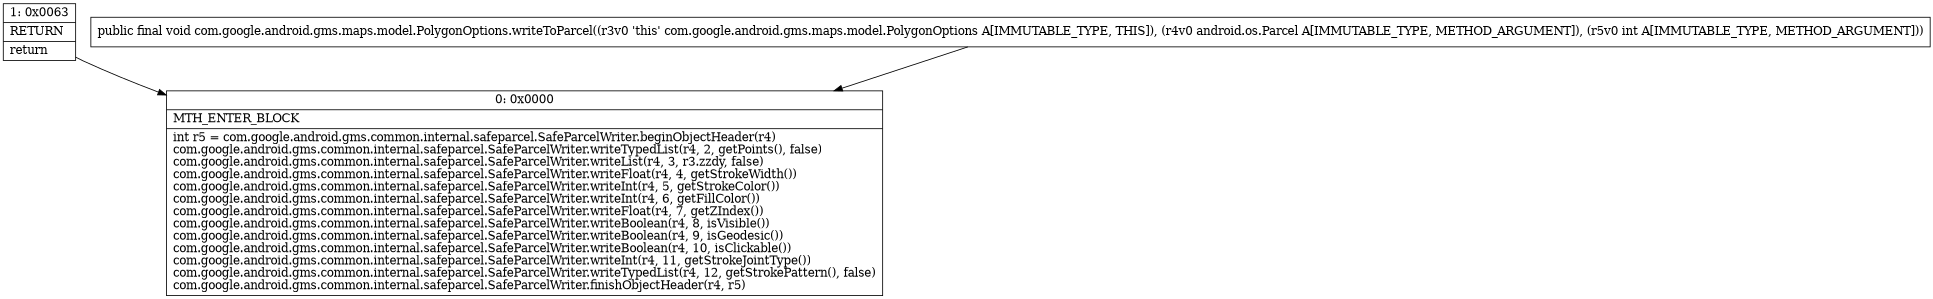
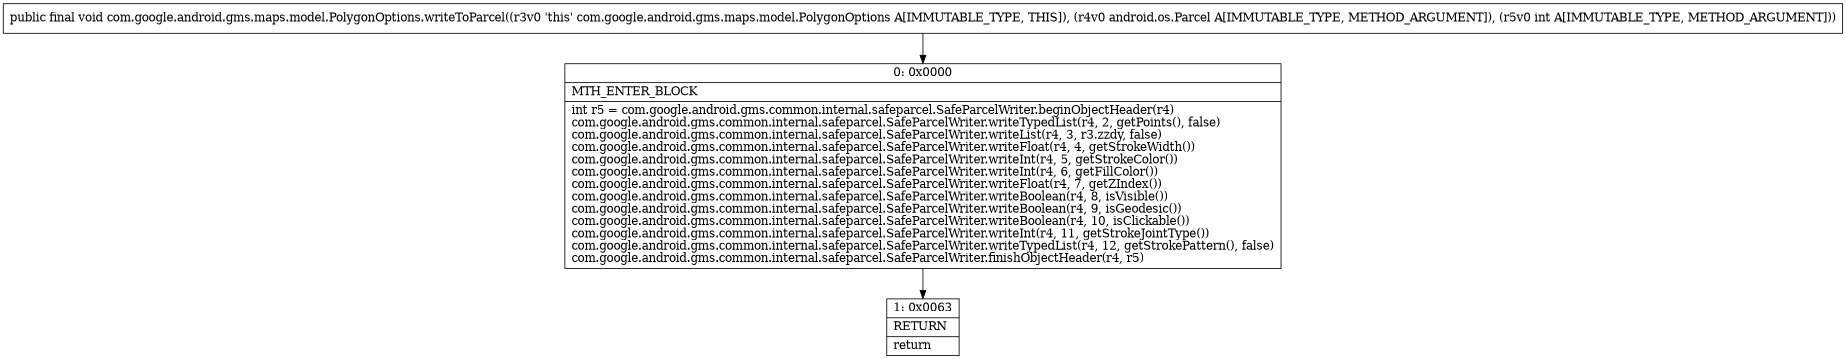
(117, 75) -> (923, 279)
